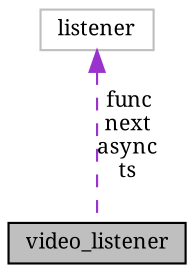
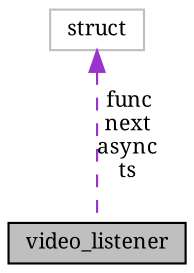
(97, 30) -> (97, 30)
